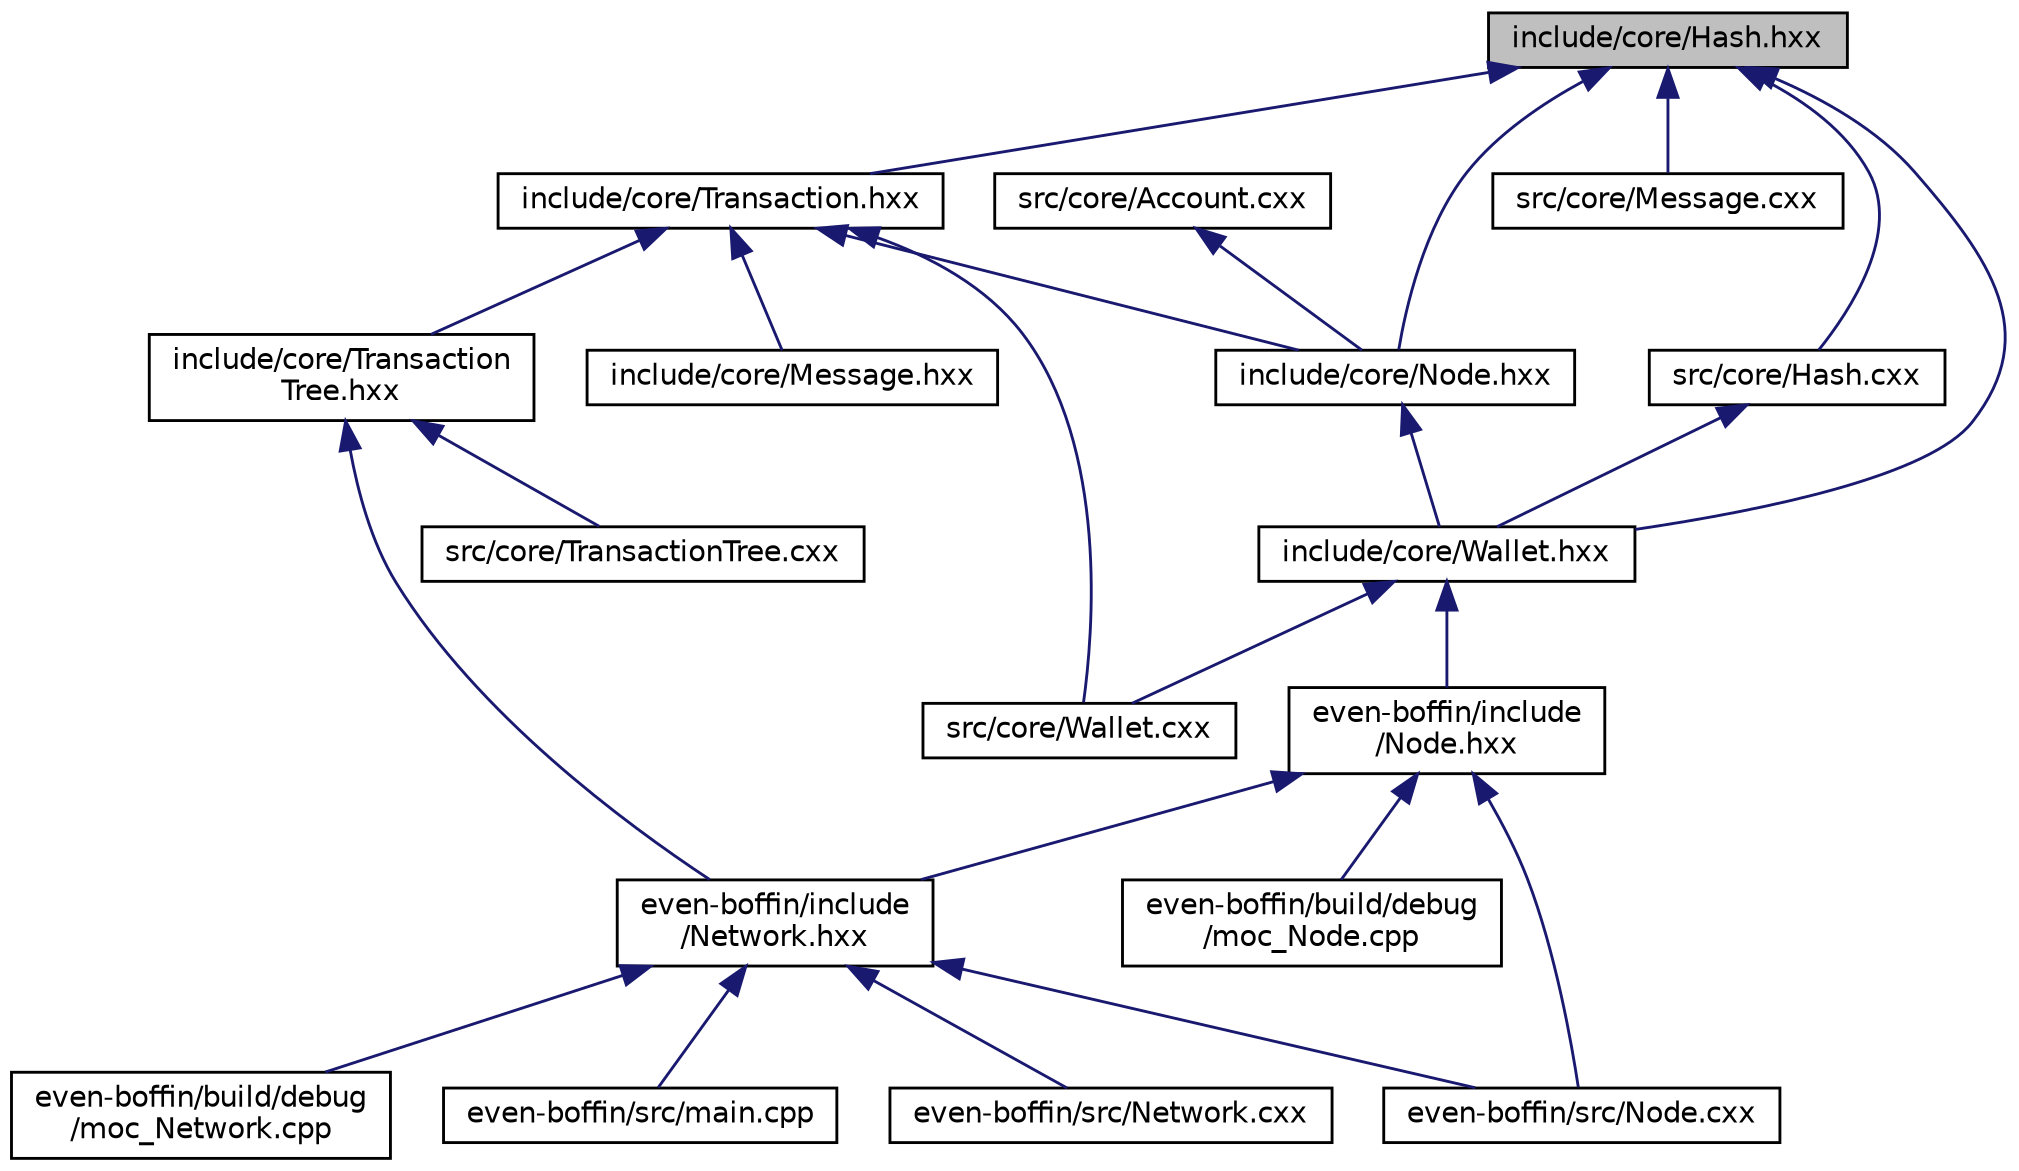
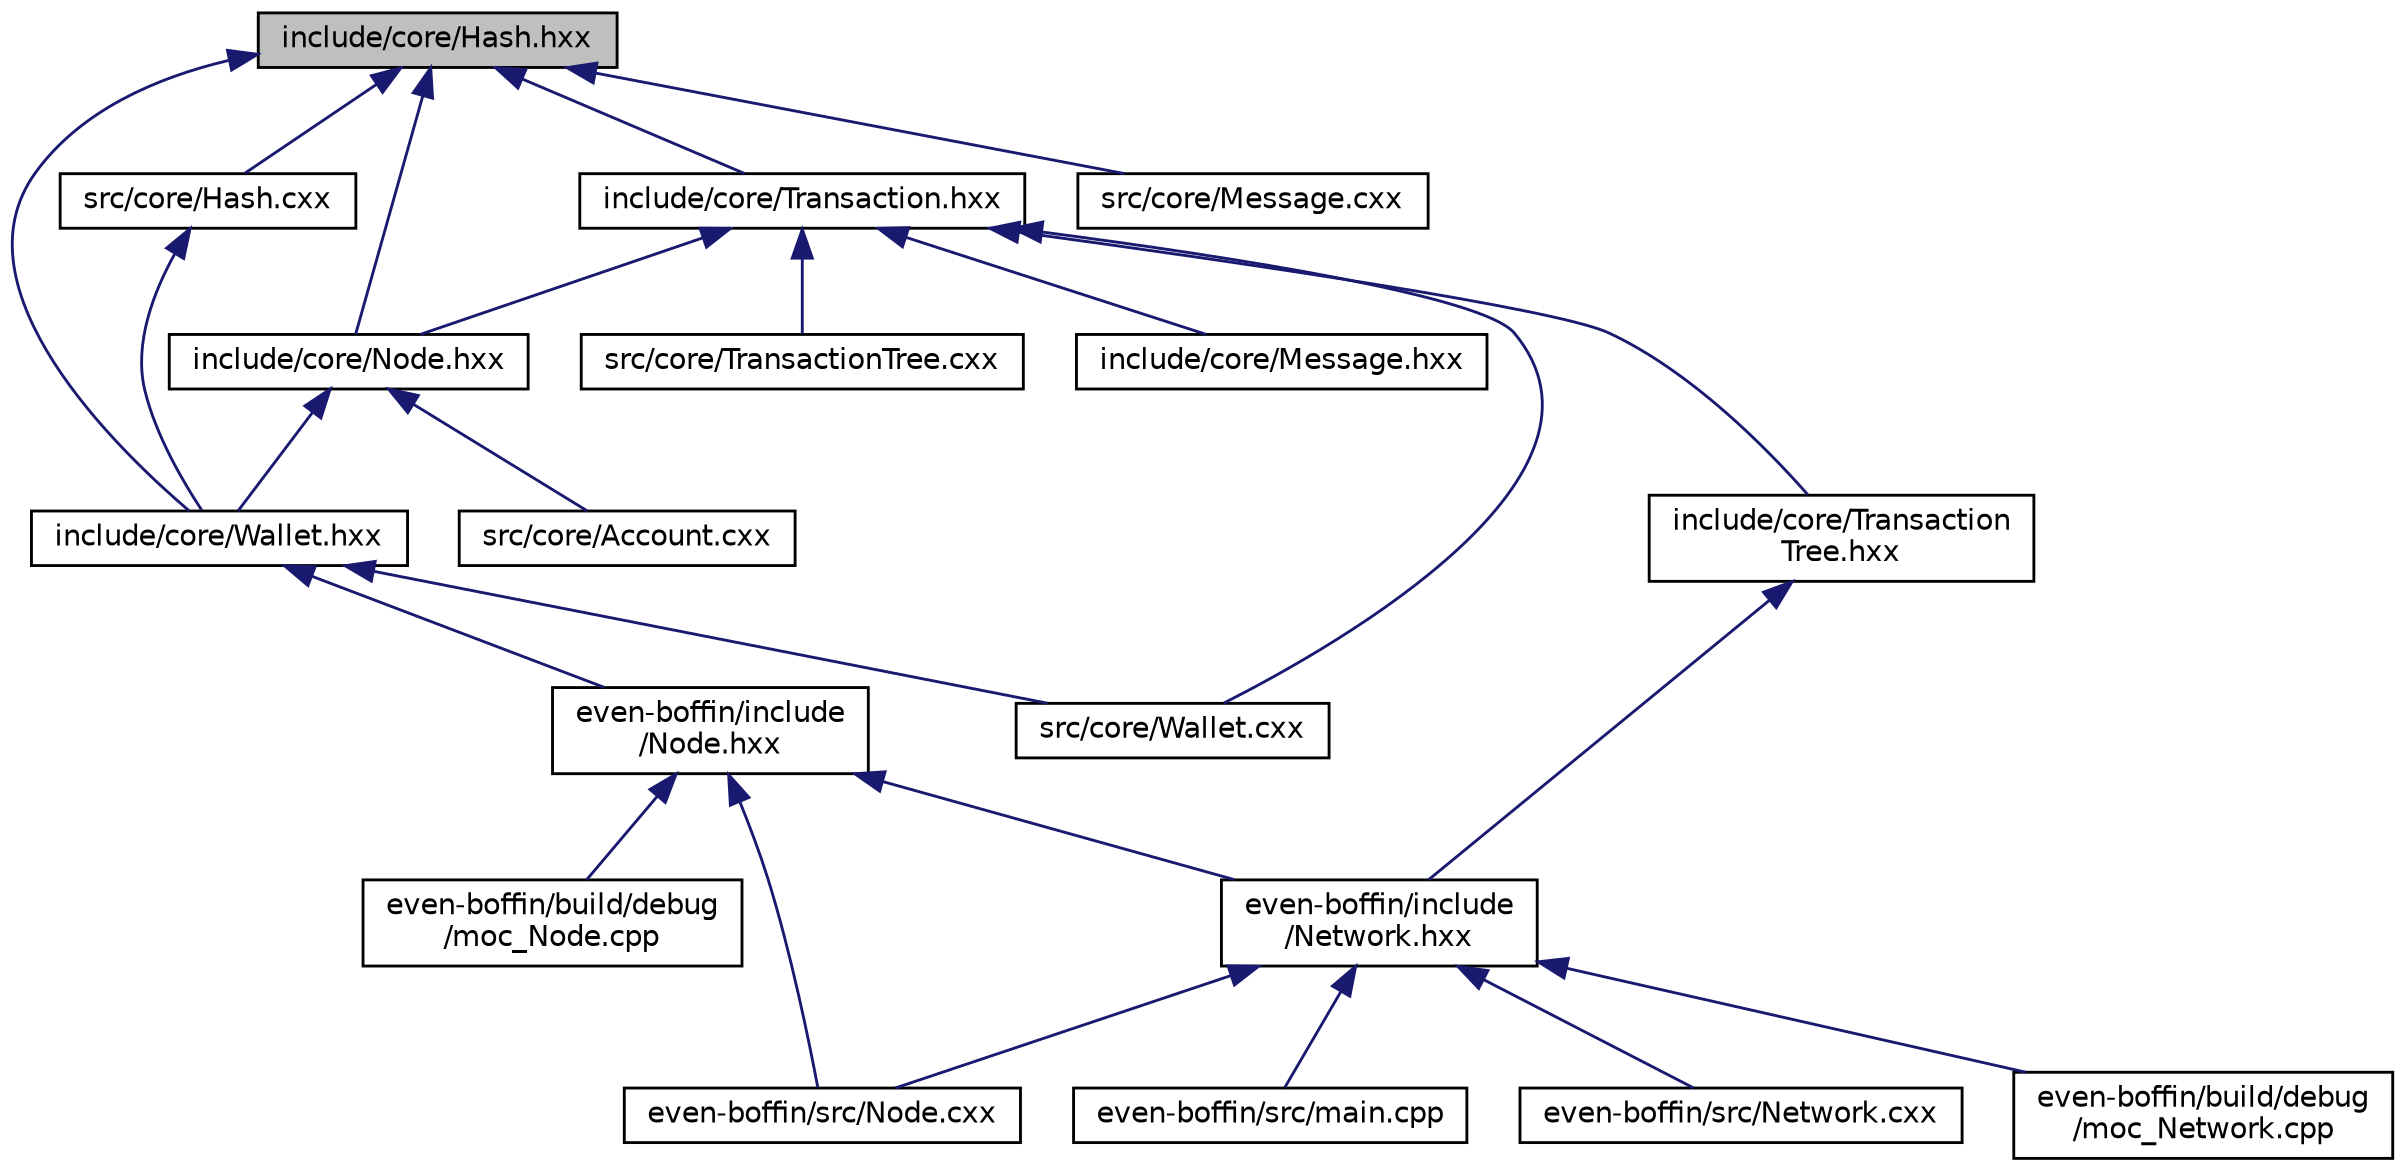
(1291, 298) -> (500, 458)
(519, 481) -> (802, 296)
